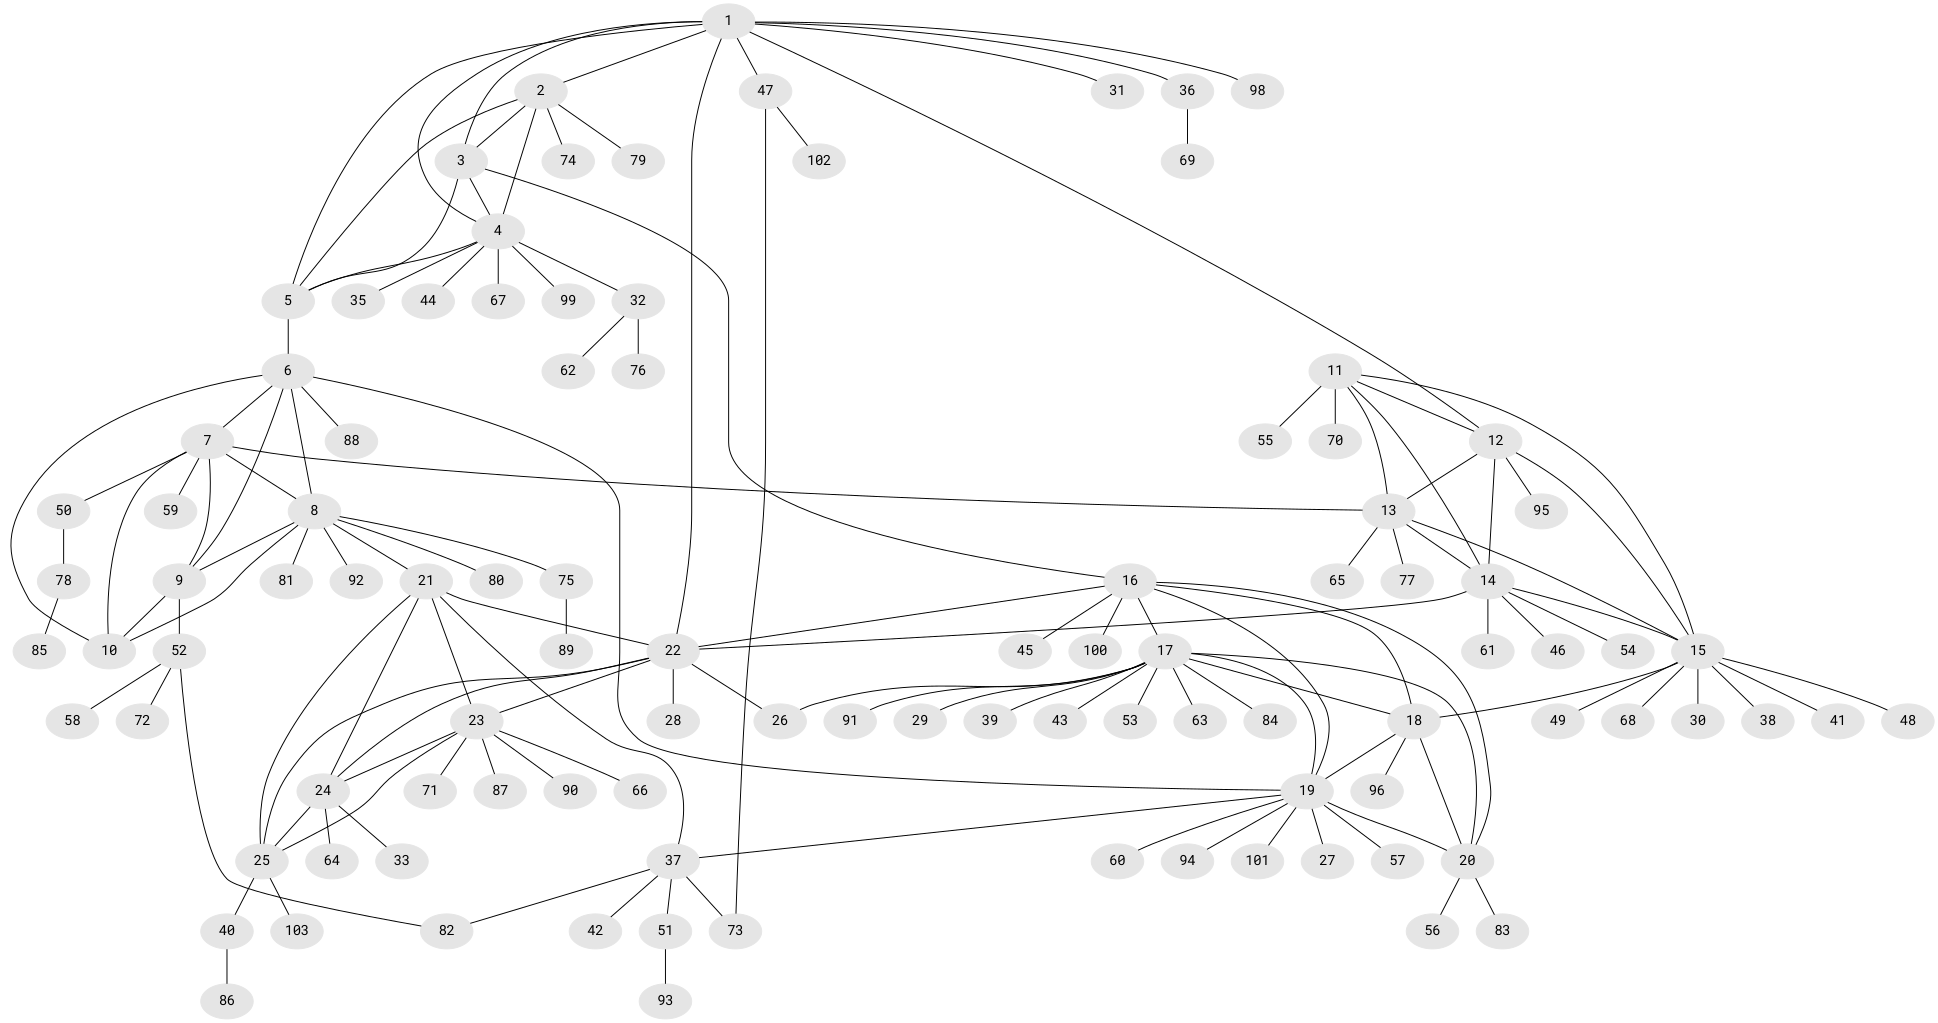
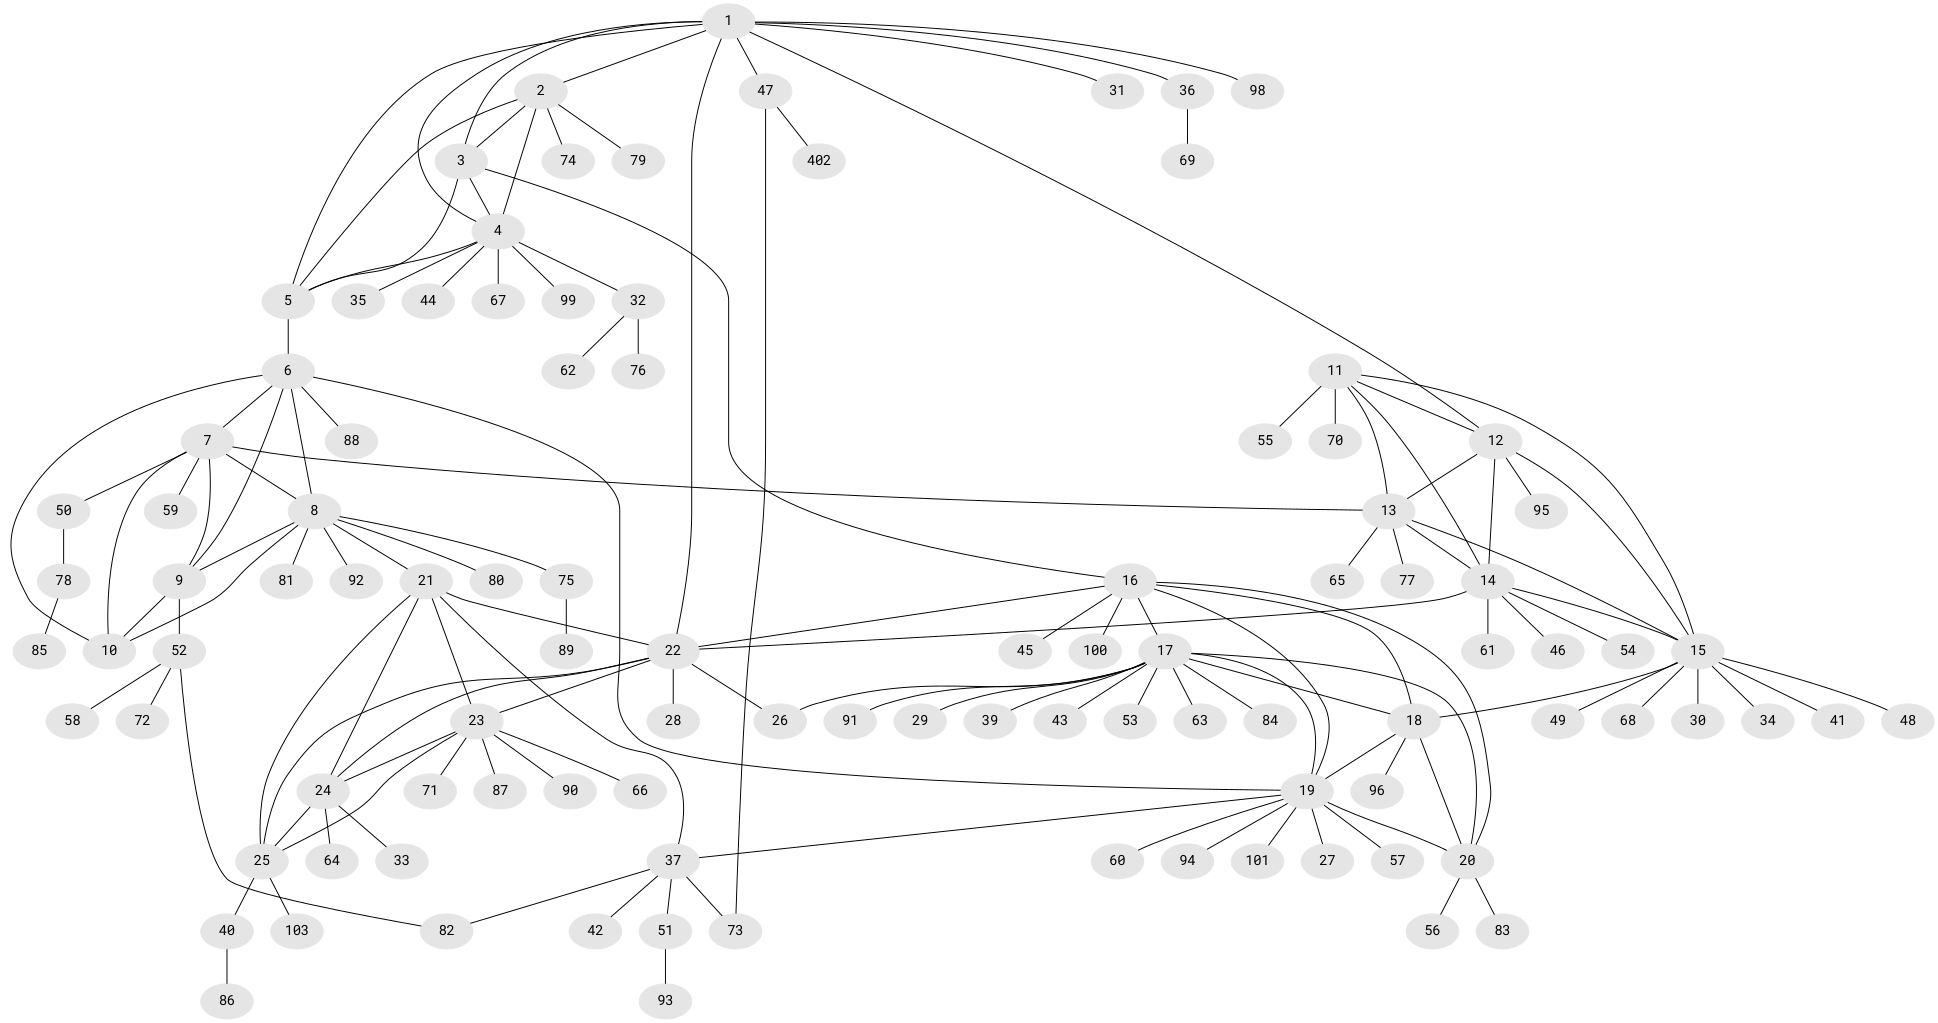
(819, 161) -> (819, 161)
(1768, 721) -> (1768, 721)
